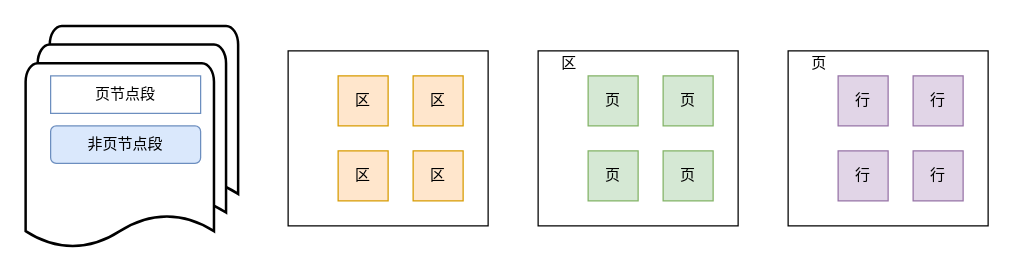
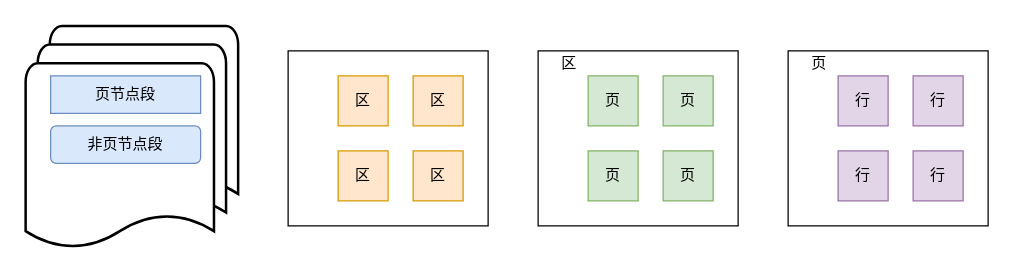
(126, 94) -> (126, 94)
